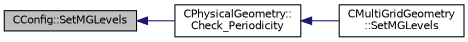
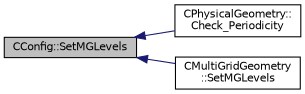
(325, 21) -> (161, 61)
